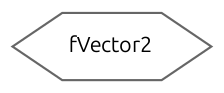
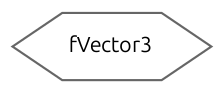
(112, 47) -> (112, 47)
